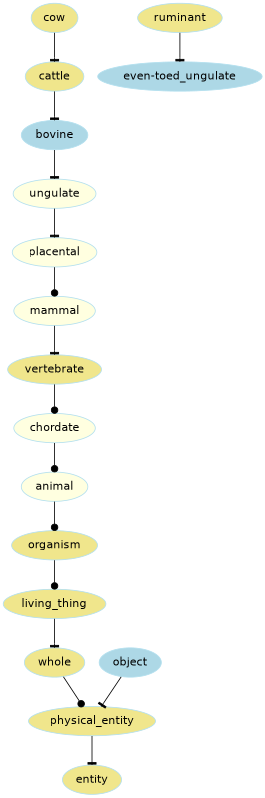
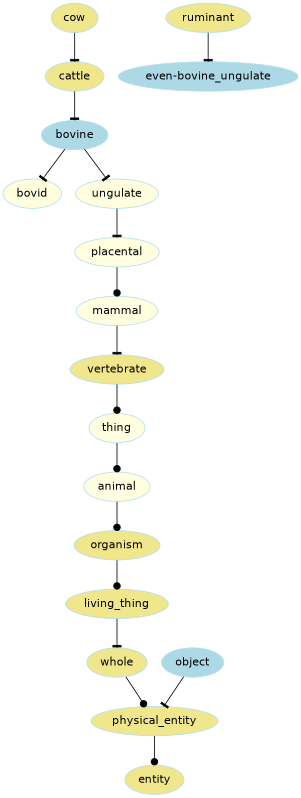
(180, 77) -> (208, 77)
none -> (32, 194)
(55, 428) -> (117, 428)
(92, 748) -> (154, 747)
